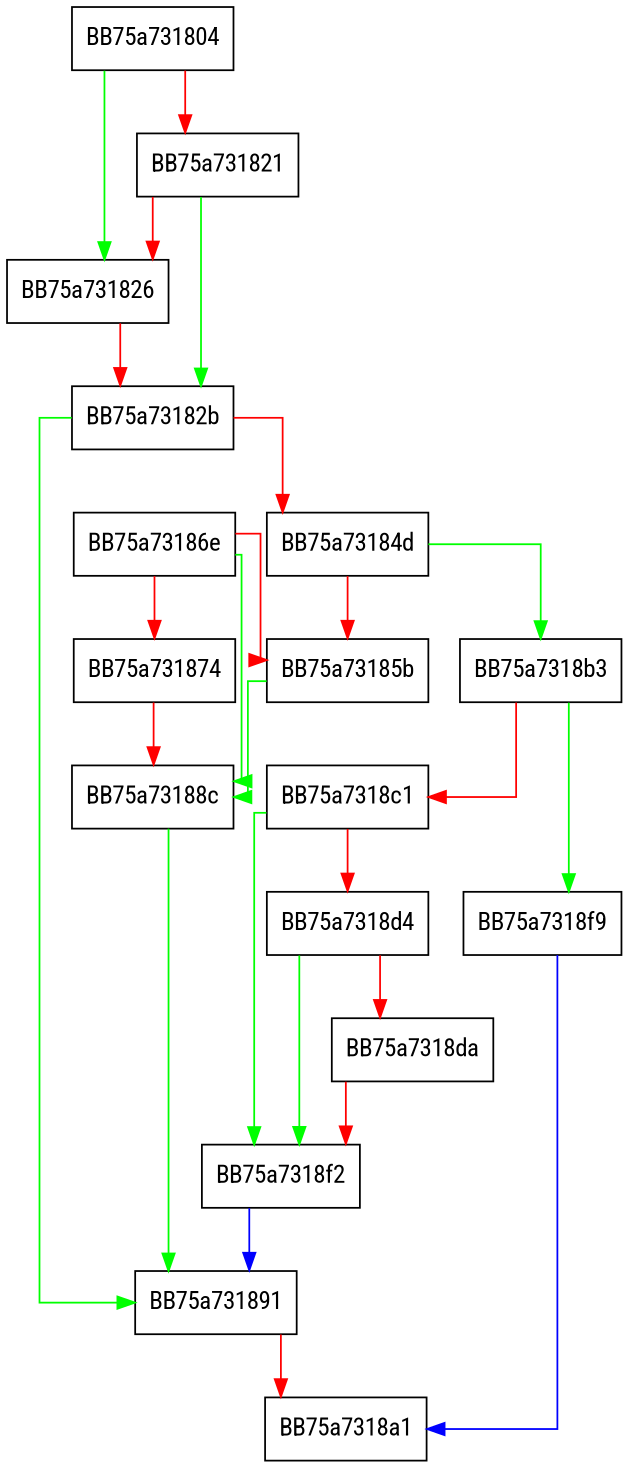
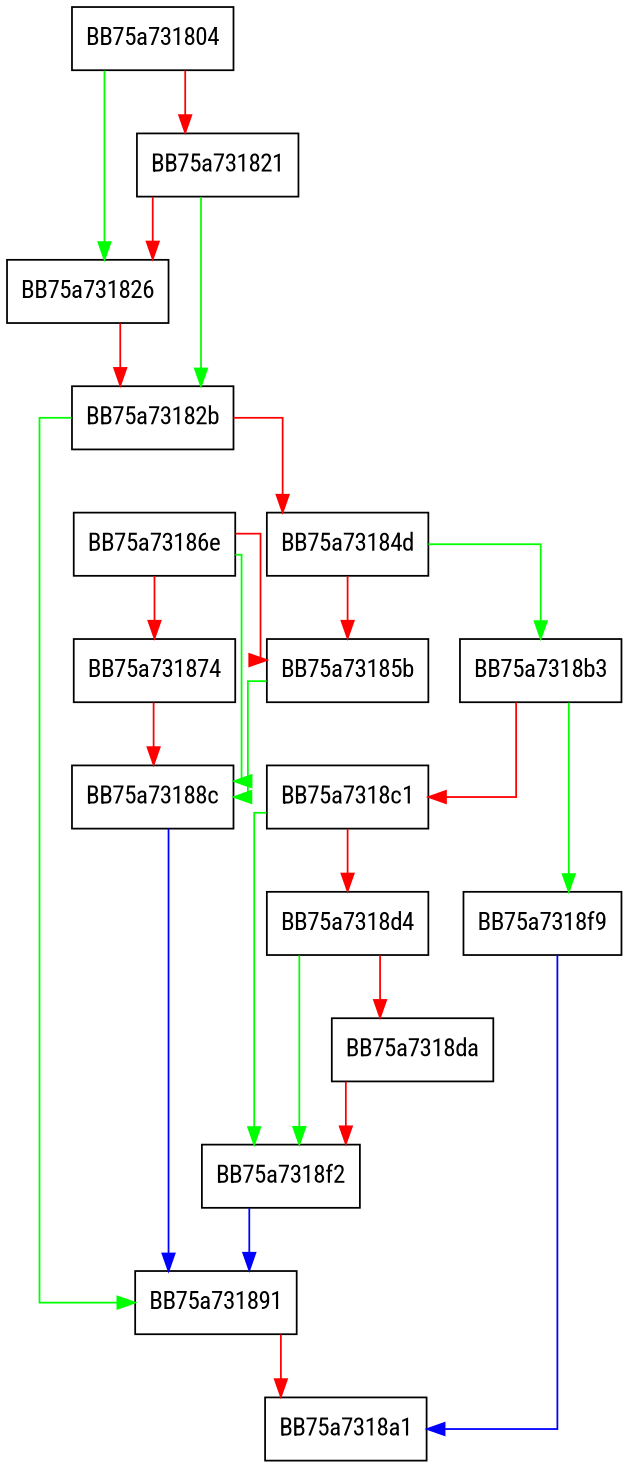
(169, 1041) -> (169, 1041)
